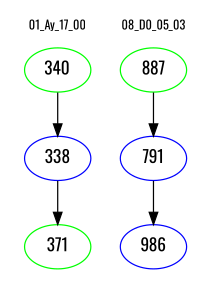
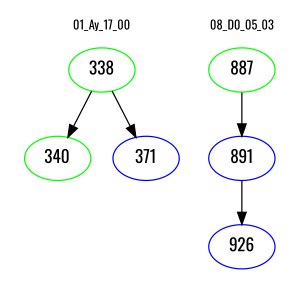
(58, 108) -> (83, 109)
(58, 158) -> (102, 70)
(153, 158) -> (242, 158)
(58, 247) -> (146, 158)
(153, 247) -> (242, 247)
